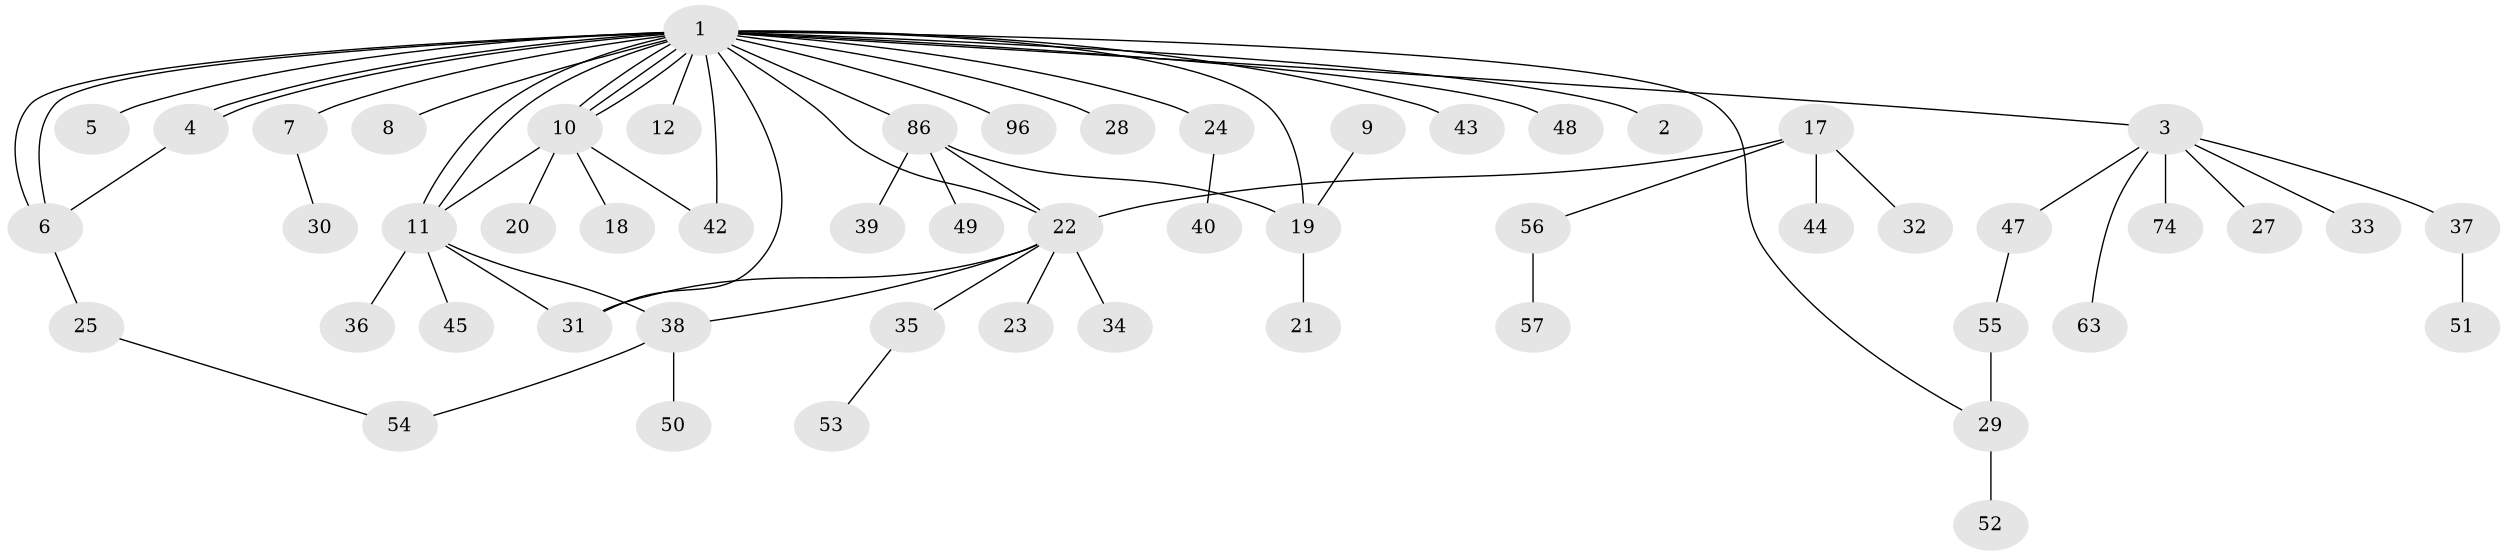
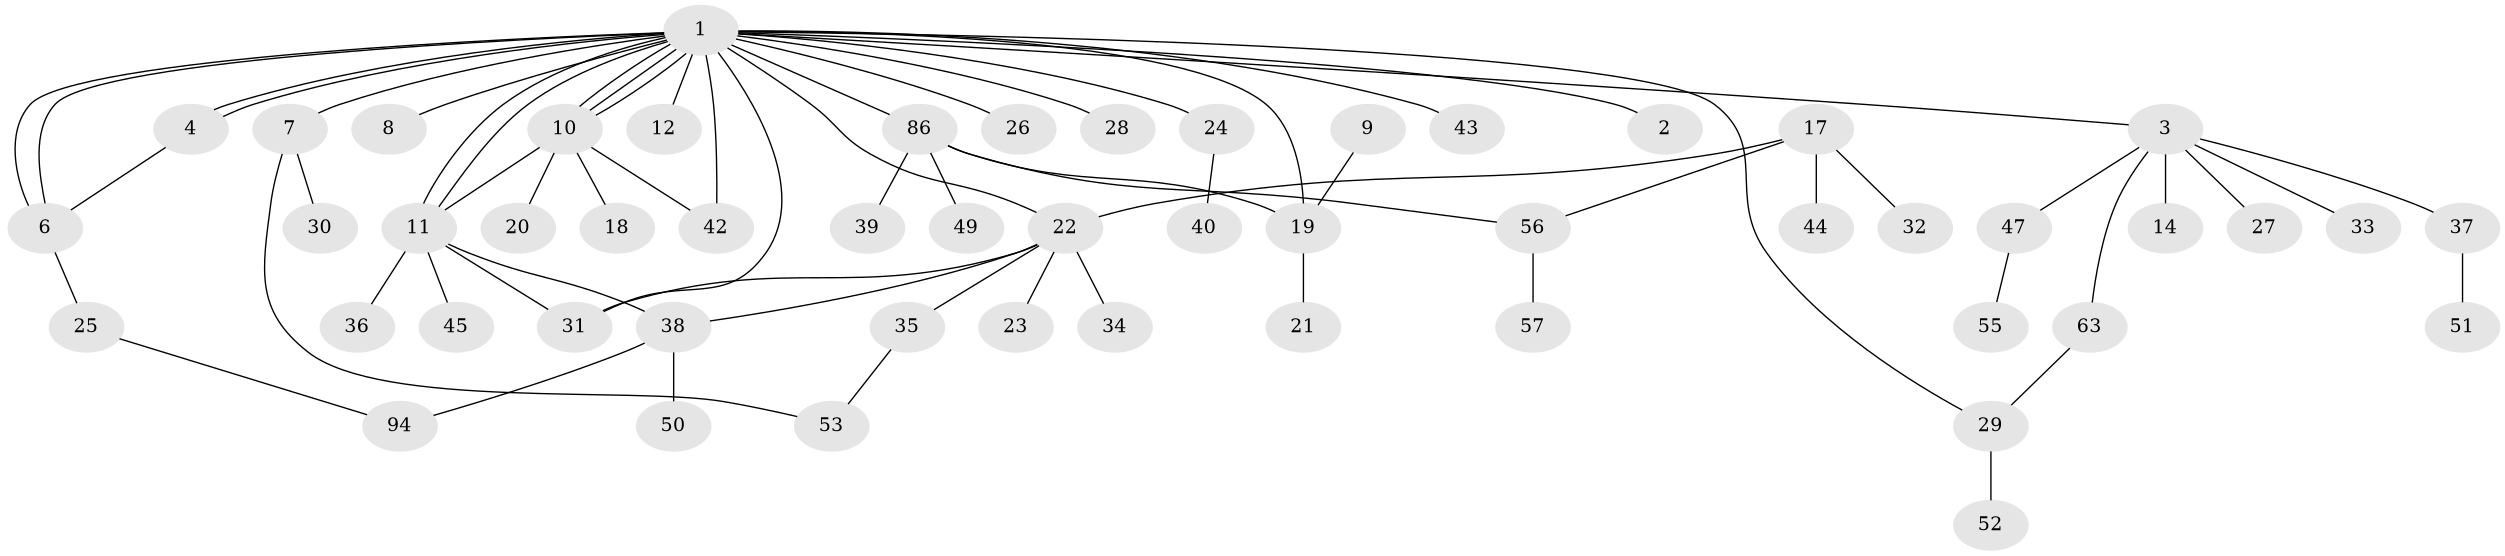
(92, 129) -> none
(1019, 129) -> (1019, 129)
(1566, 129) -> none
(993, 179) -> (1276, 196)
(2165, 228) -> (2165, 228)
(1991, 377) -> (2041, 377)
none -> (443, 388)
(400, 426) -> (400, 426)
